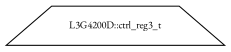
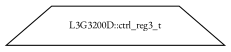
(115, 26) -> (115, 26)
